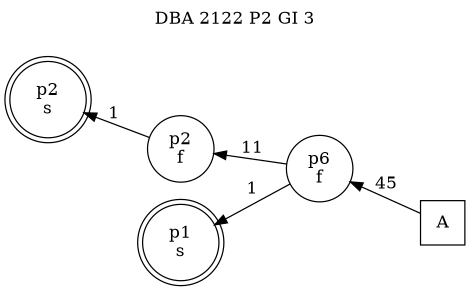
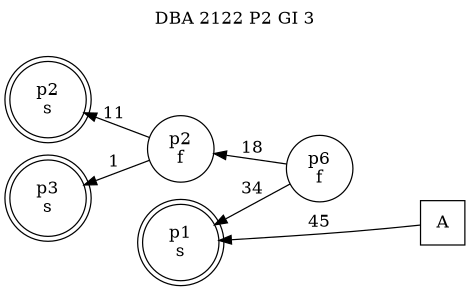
(114, 114) -> (114, 114)
(253, 148) -> (253, 148)
(253, 189) -> (253, 189)
none -> (48, 198)
(391, 200) -> (326, 234)
